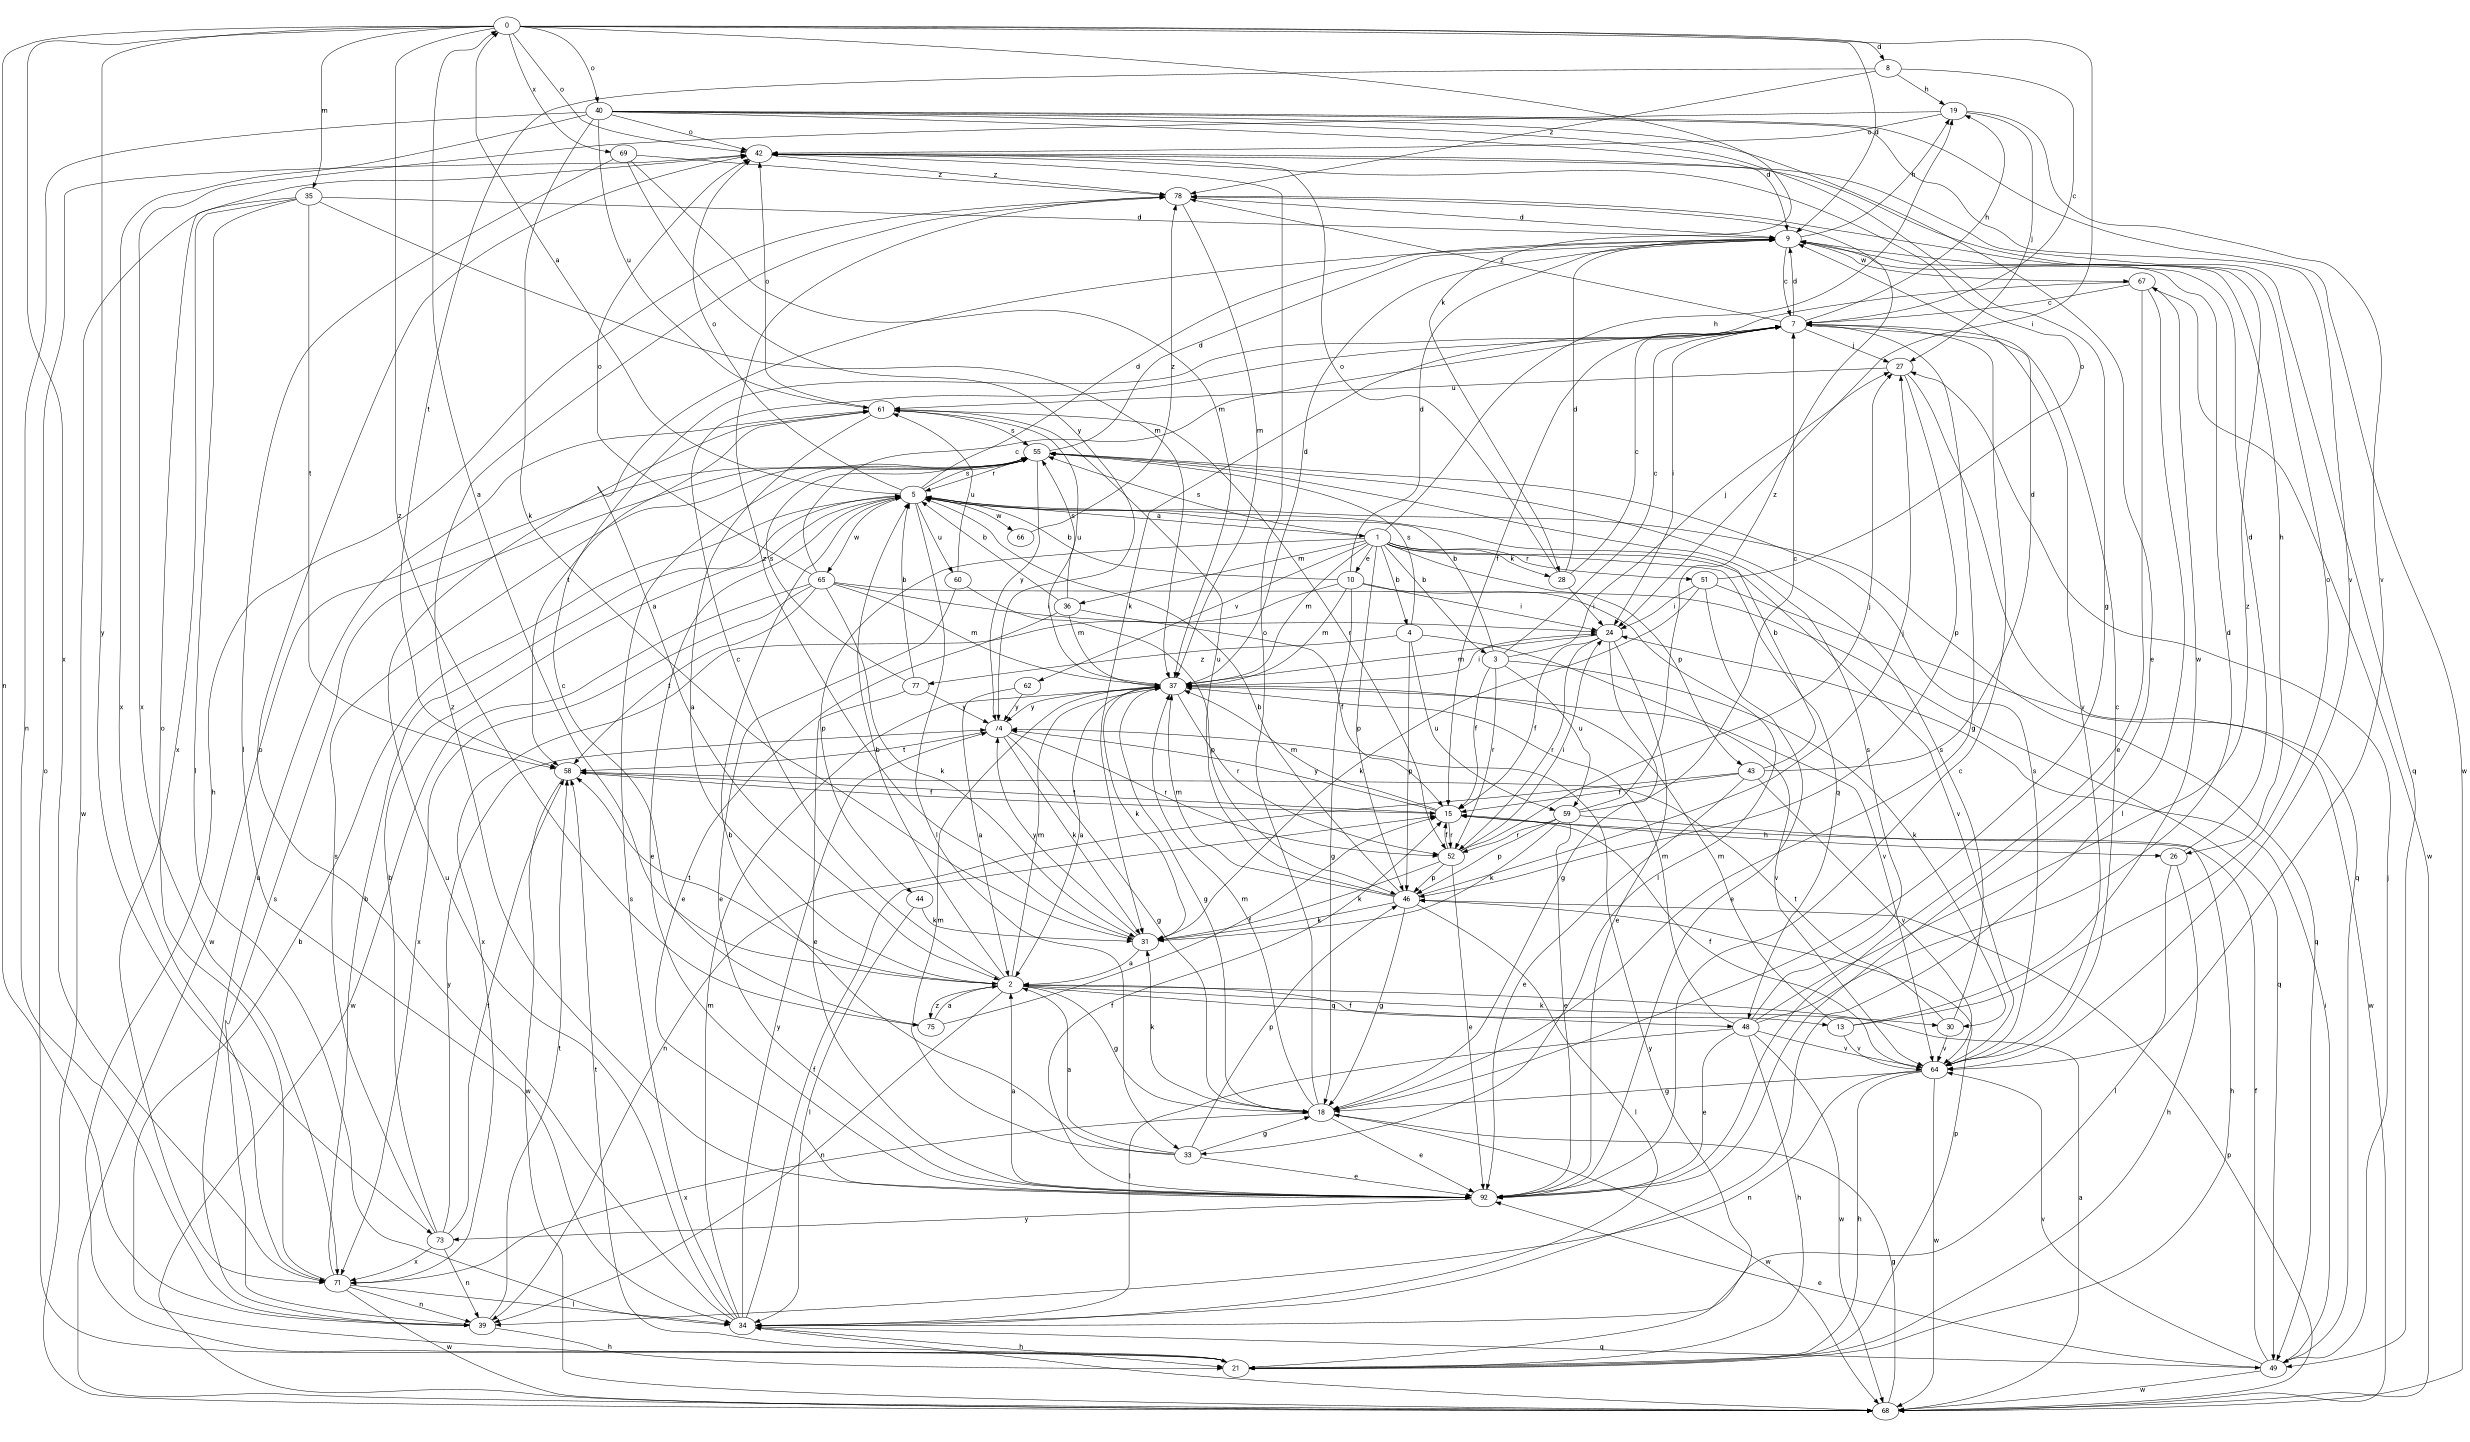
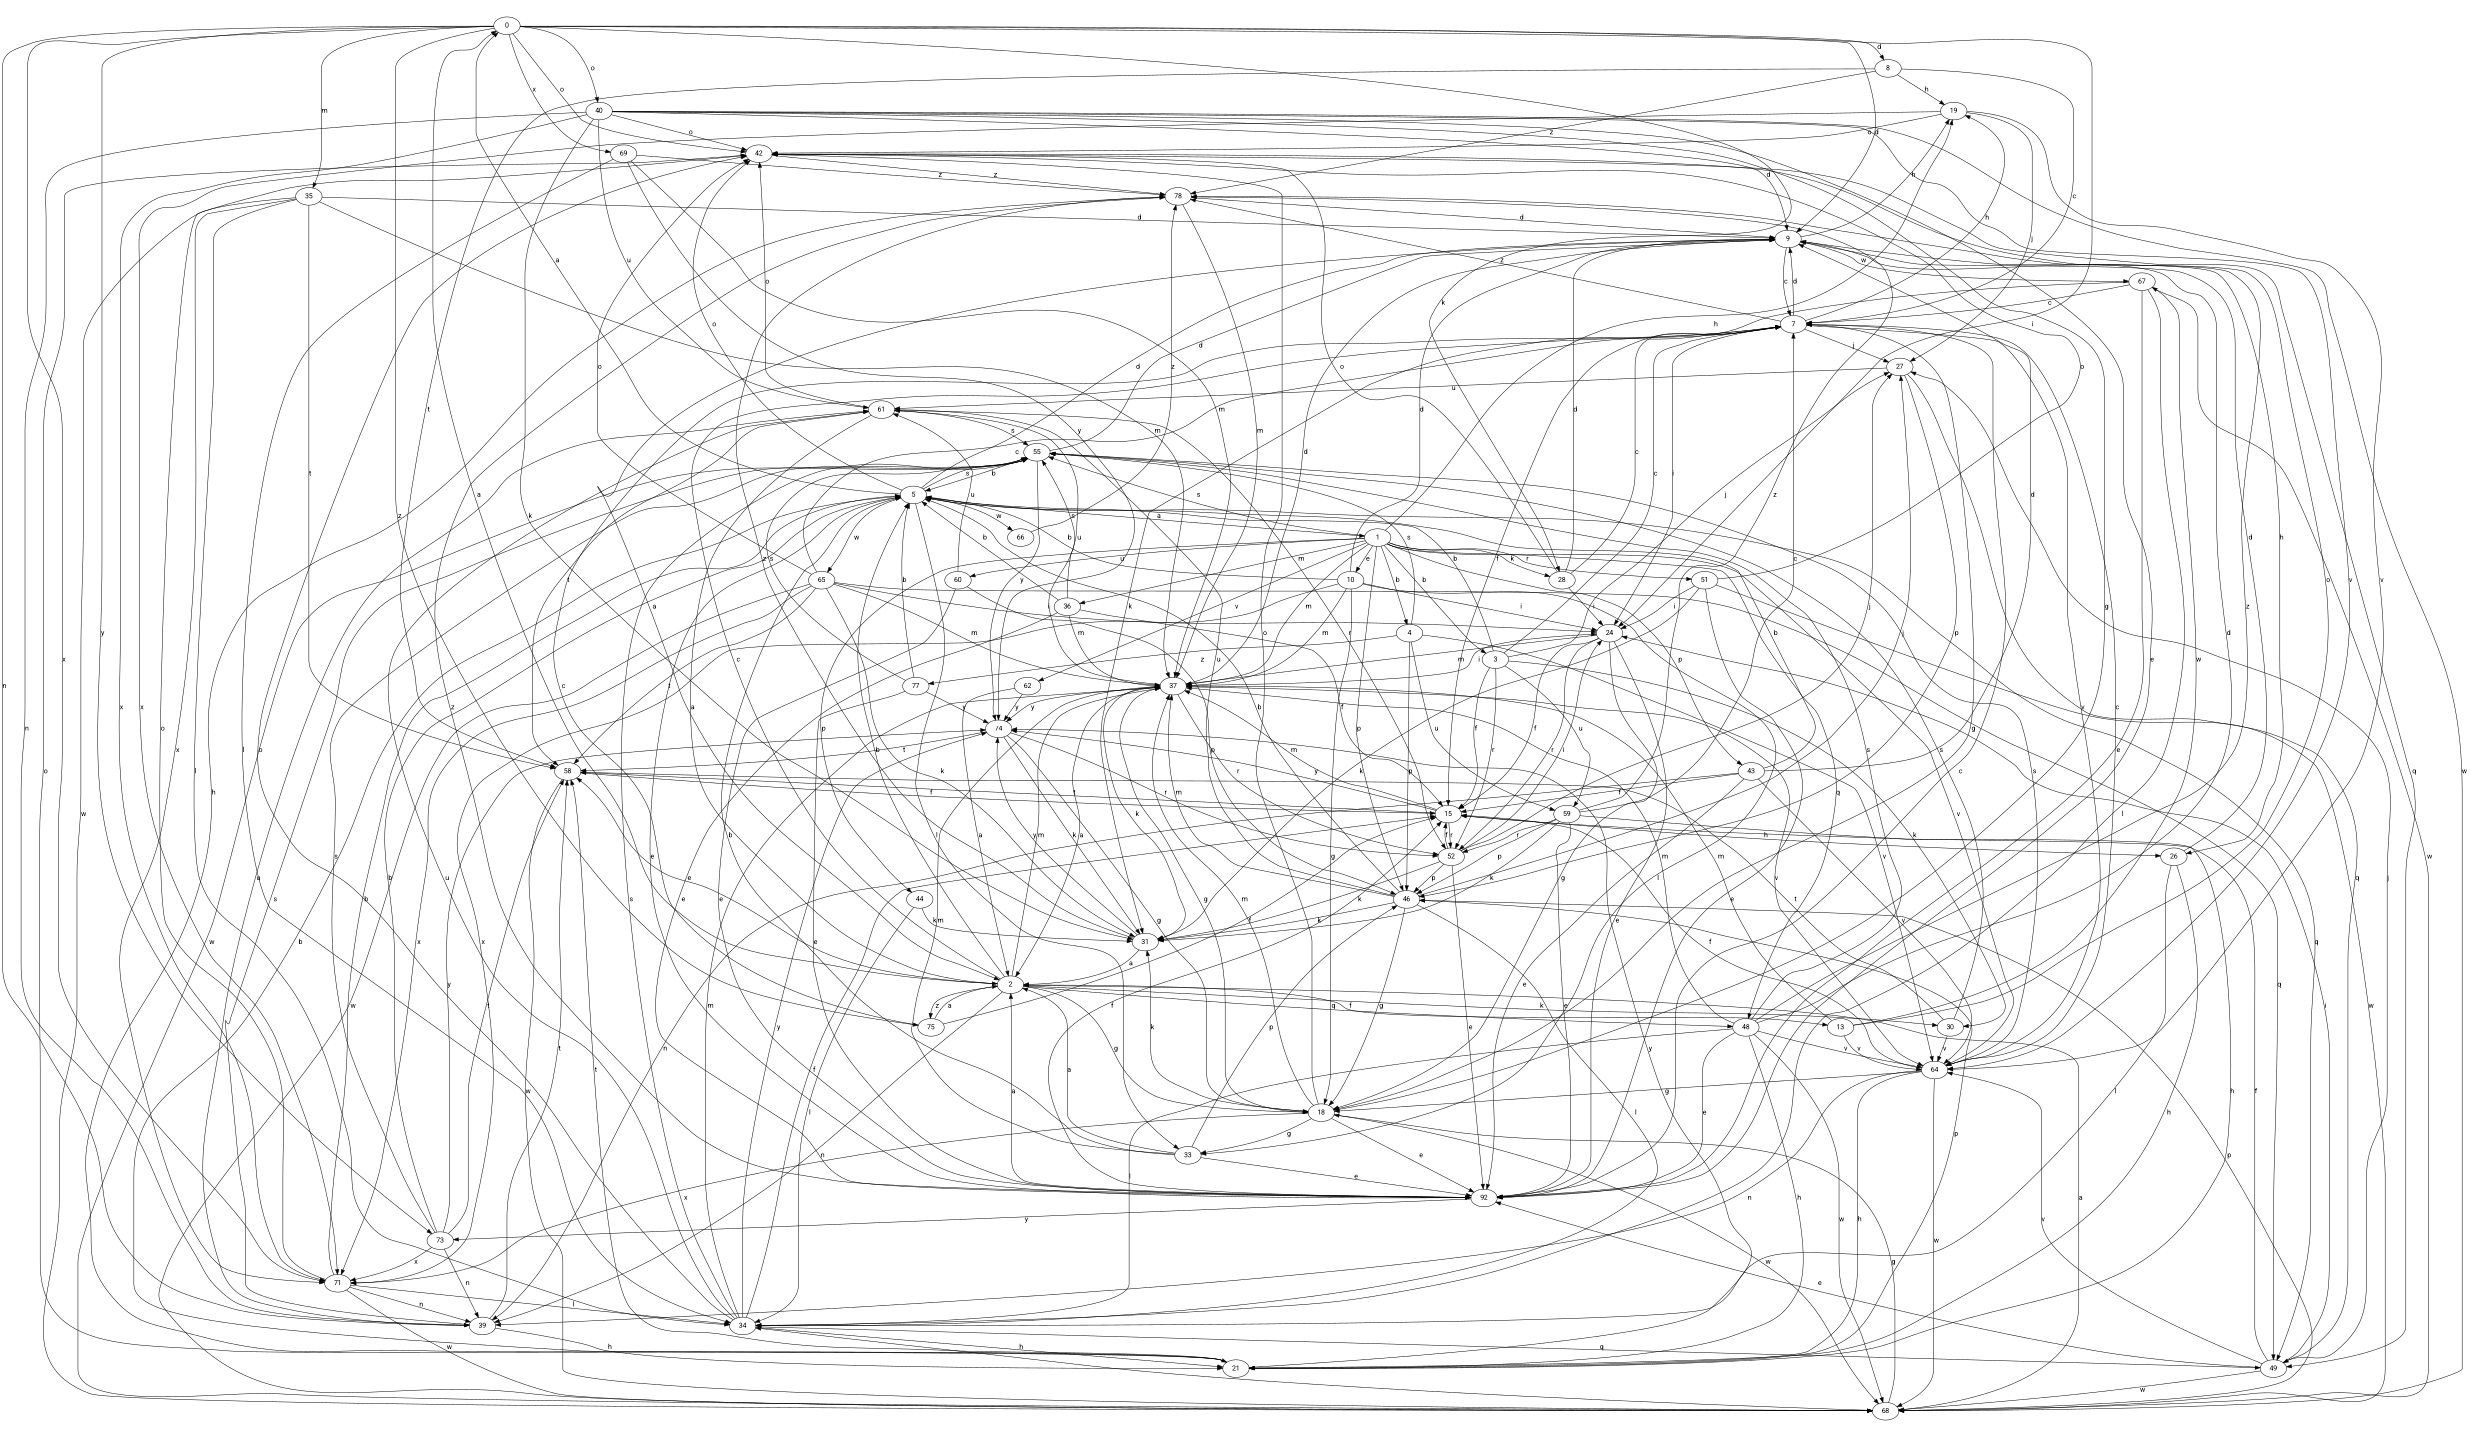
(994, 474) -> (994, 474)
(933, 536) -> (1169, 551)
(690, 878) -> (690, 878)
(1252, 1135) -> (1260, 1140)
